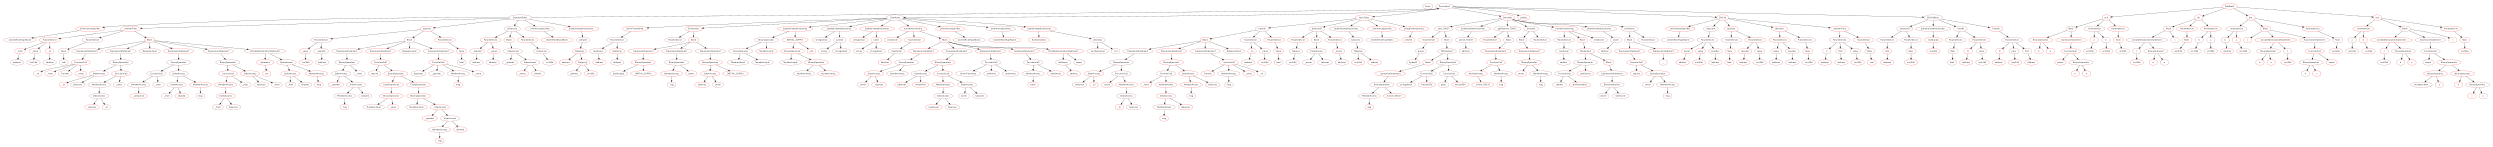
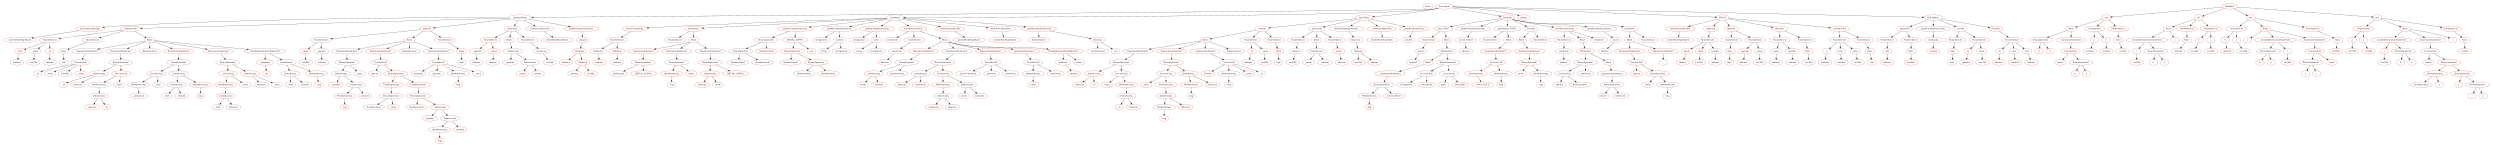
(985, 14) -> (986, 14)
